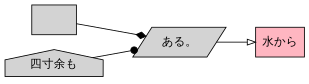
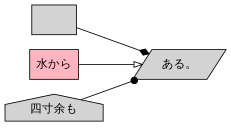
(232, 42) -> (106, 64)
